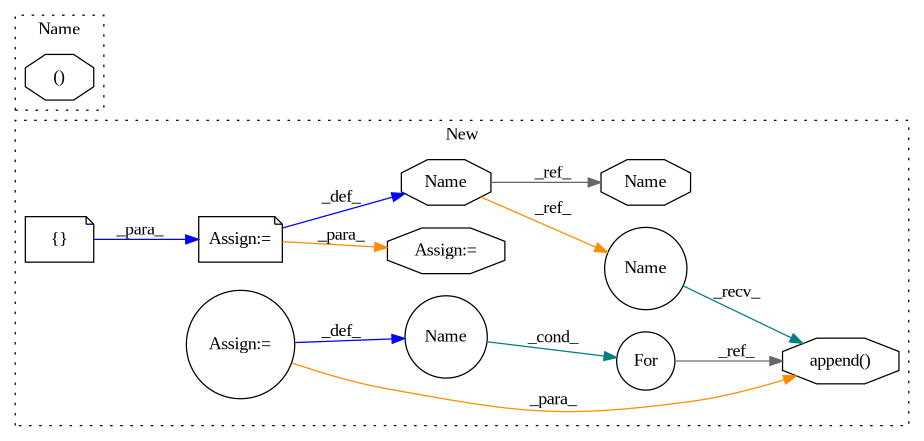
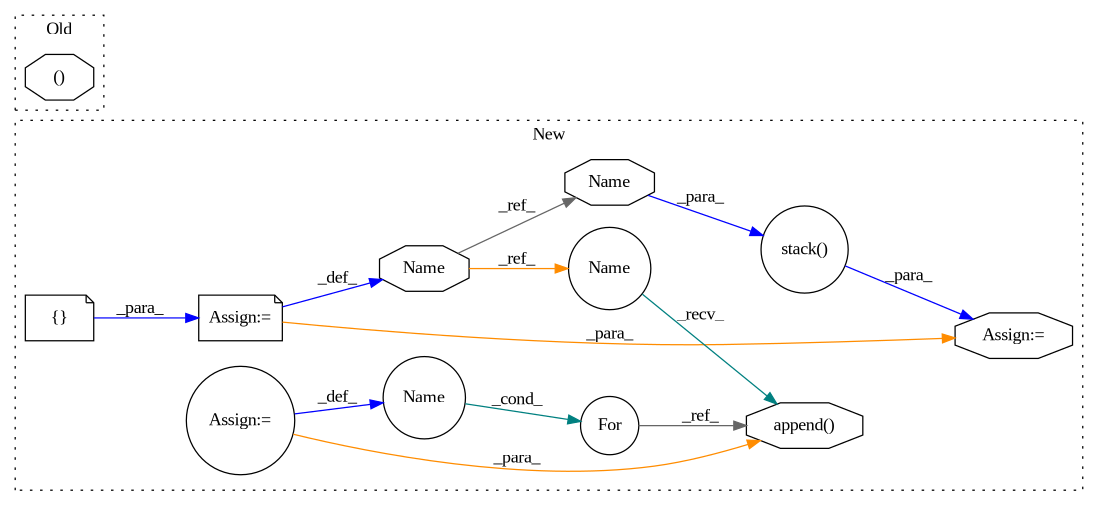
(60, 30) -> (60, 30)
none -> (805, 250)
